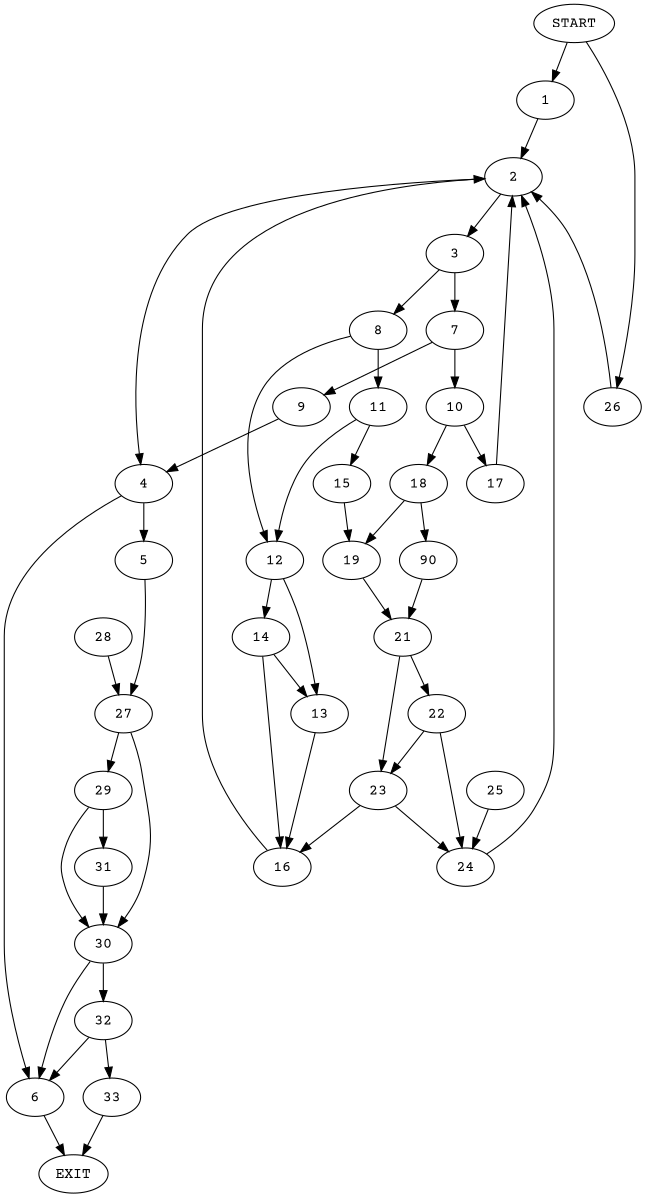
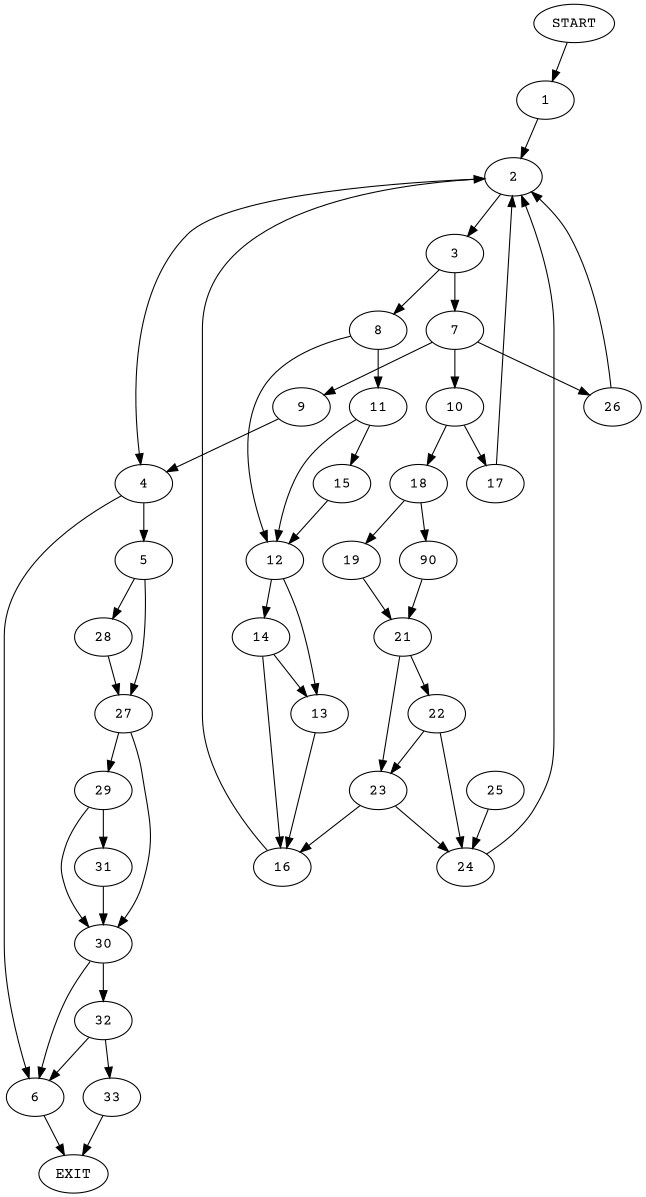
(635, 205) -> (529, 366)
(346, 516) -> (312, 518)
none -> (126, 594)
